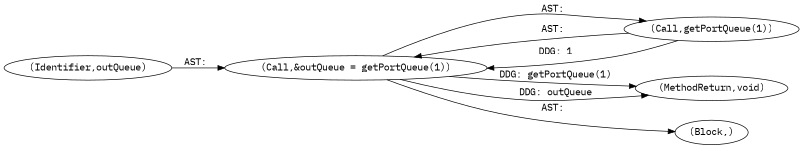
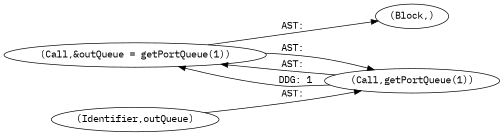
(195, 68) -> (280, 104)
(712, 88) -> none
